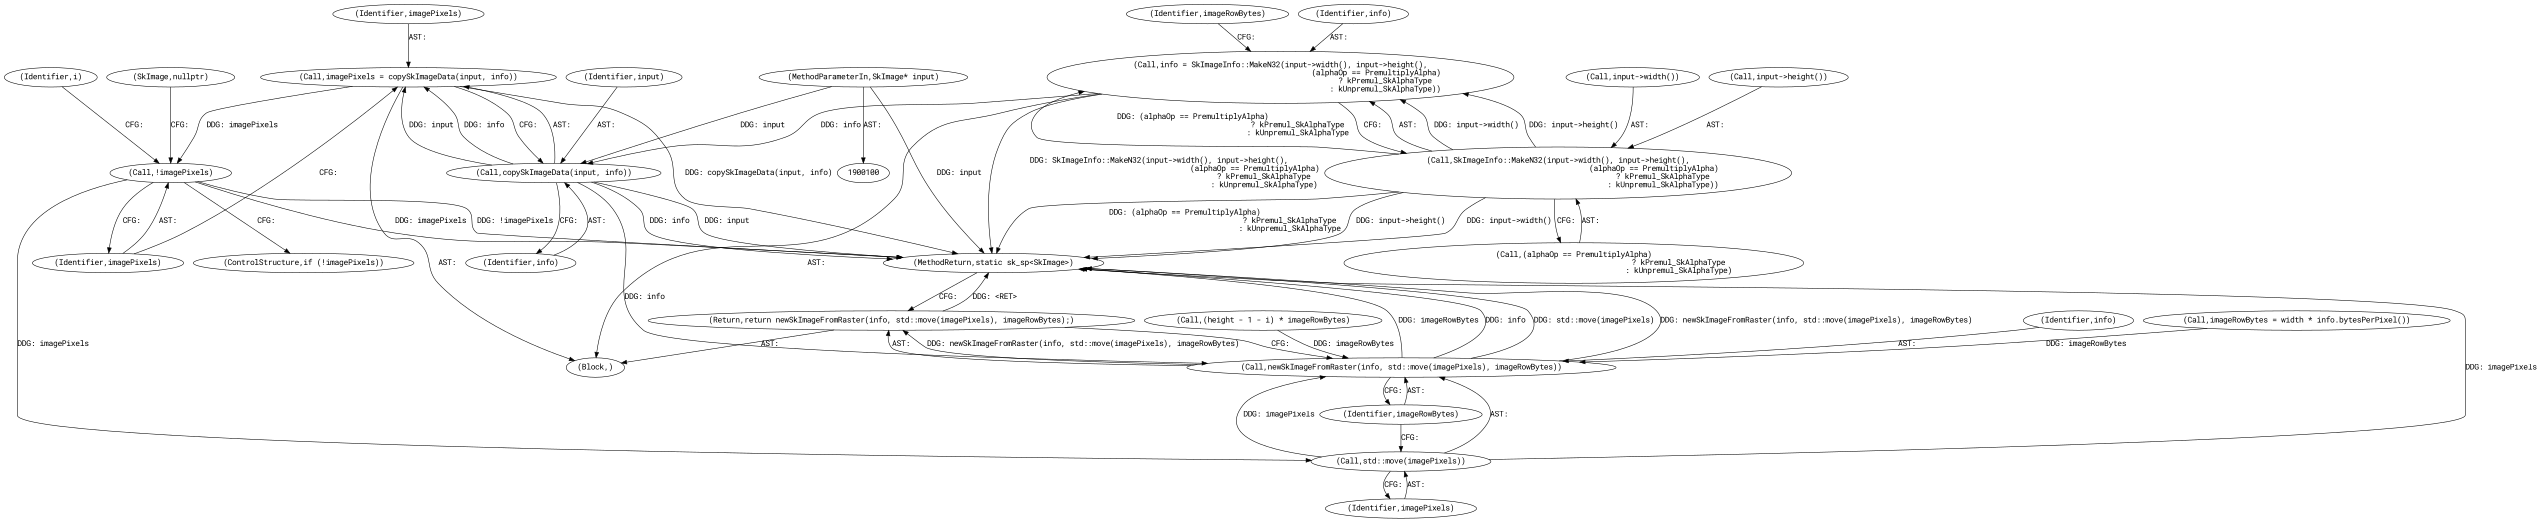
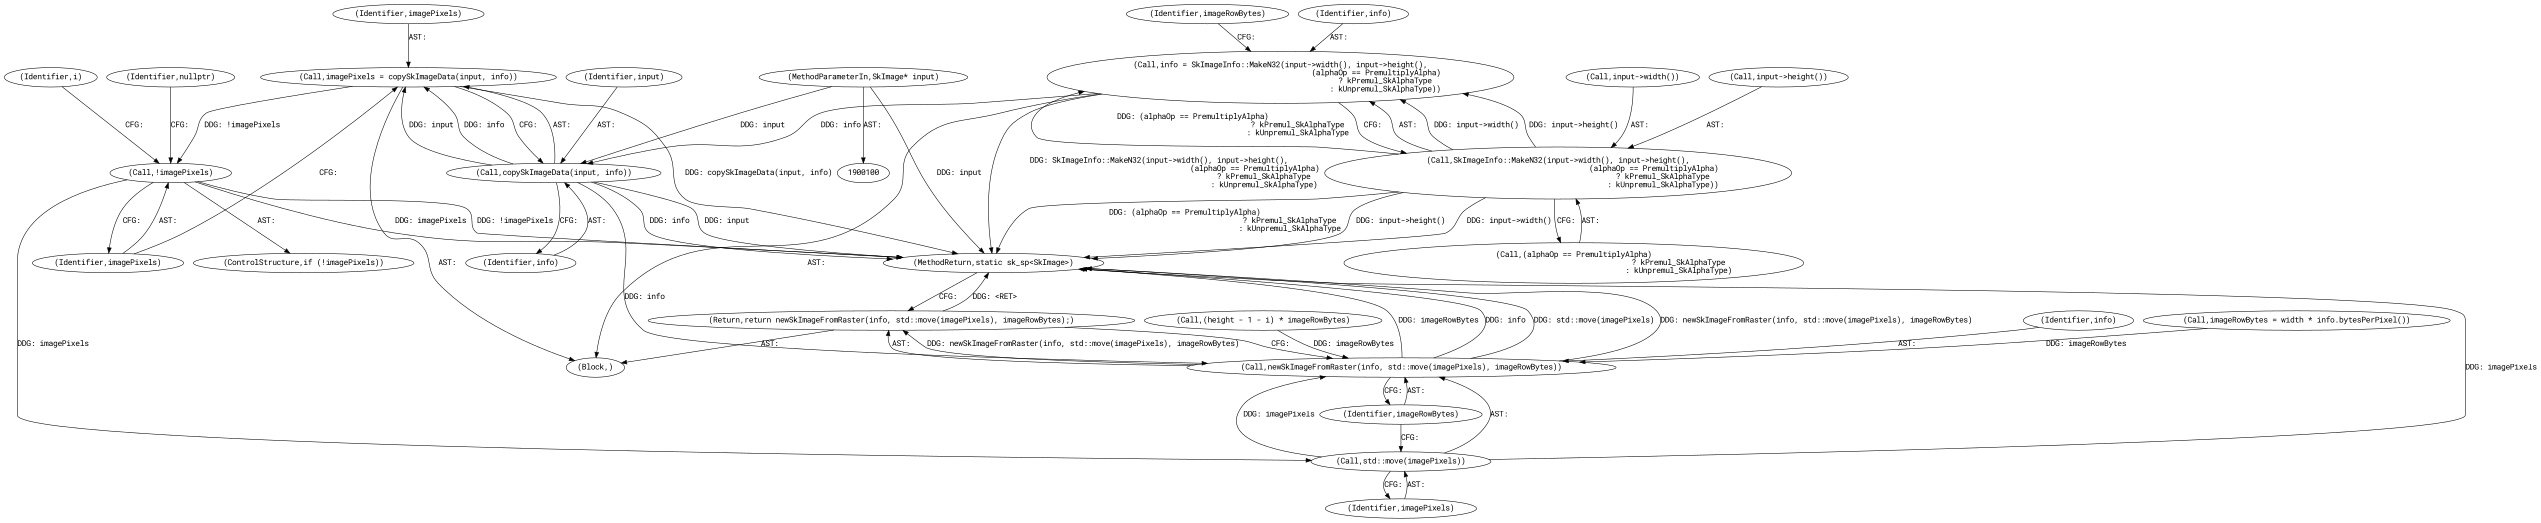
(171, 77) -> (171, 77)
(242, 125) -> (242, 125)
(269, 221) -> (269, 221)
